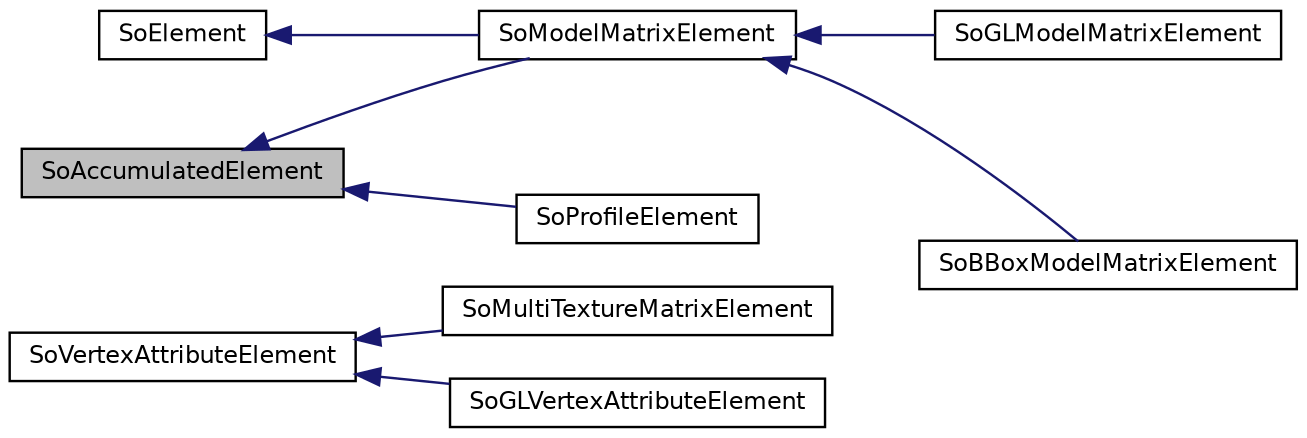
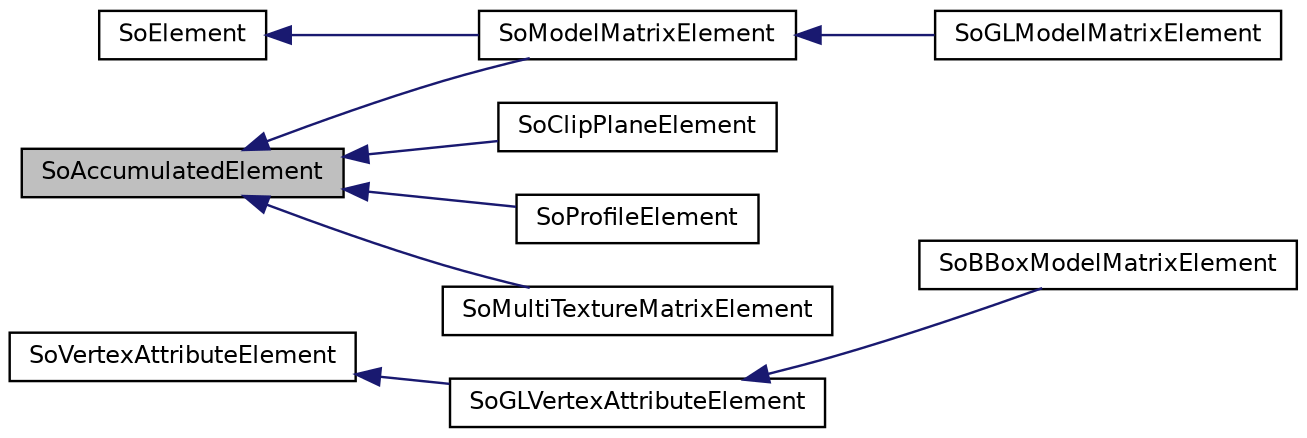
none -> (638, 127)
(941, 141) -> (906, 334)
(411, 334) -> (397, 251)
